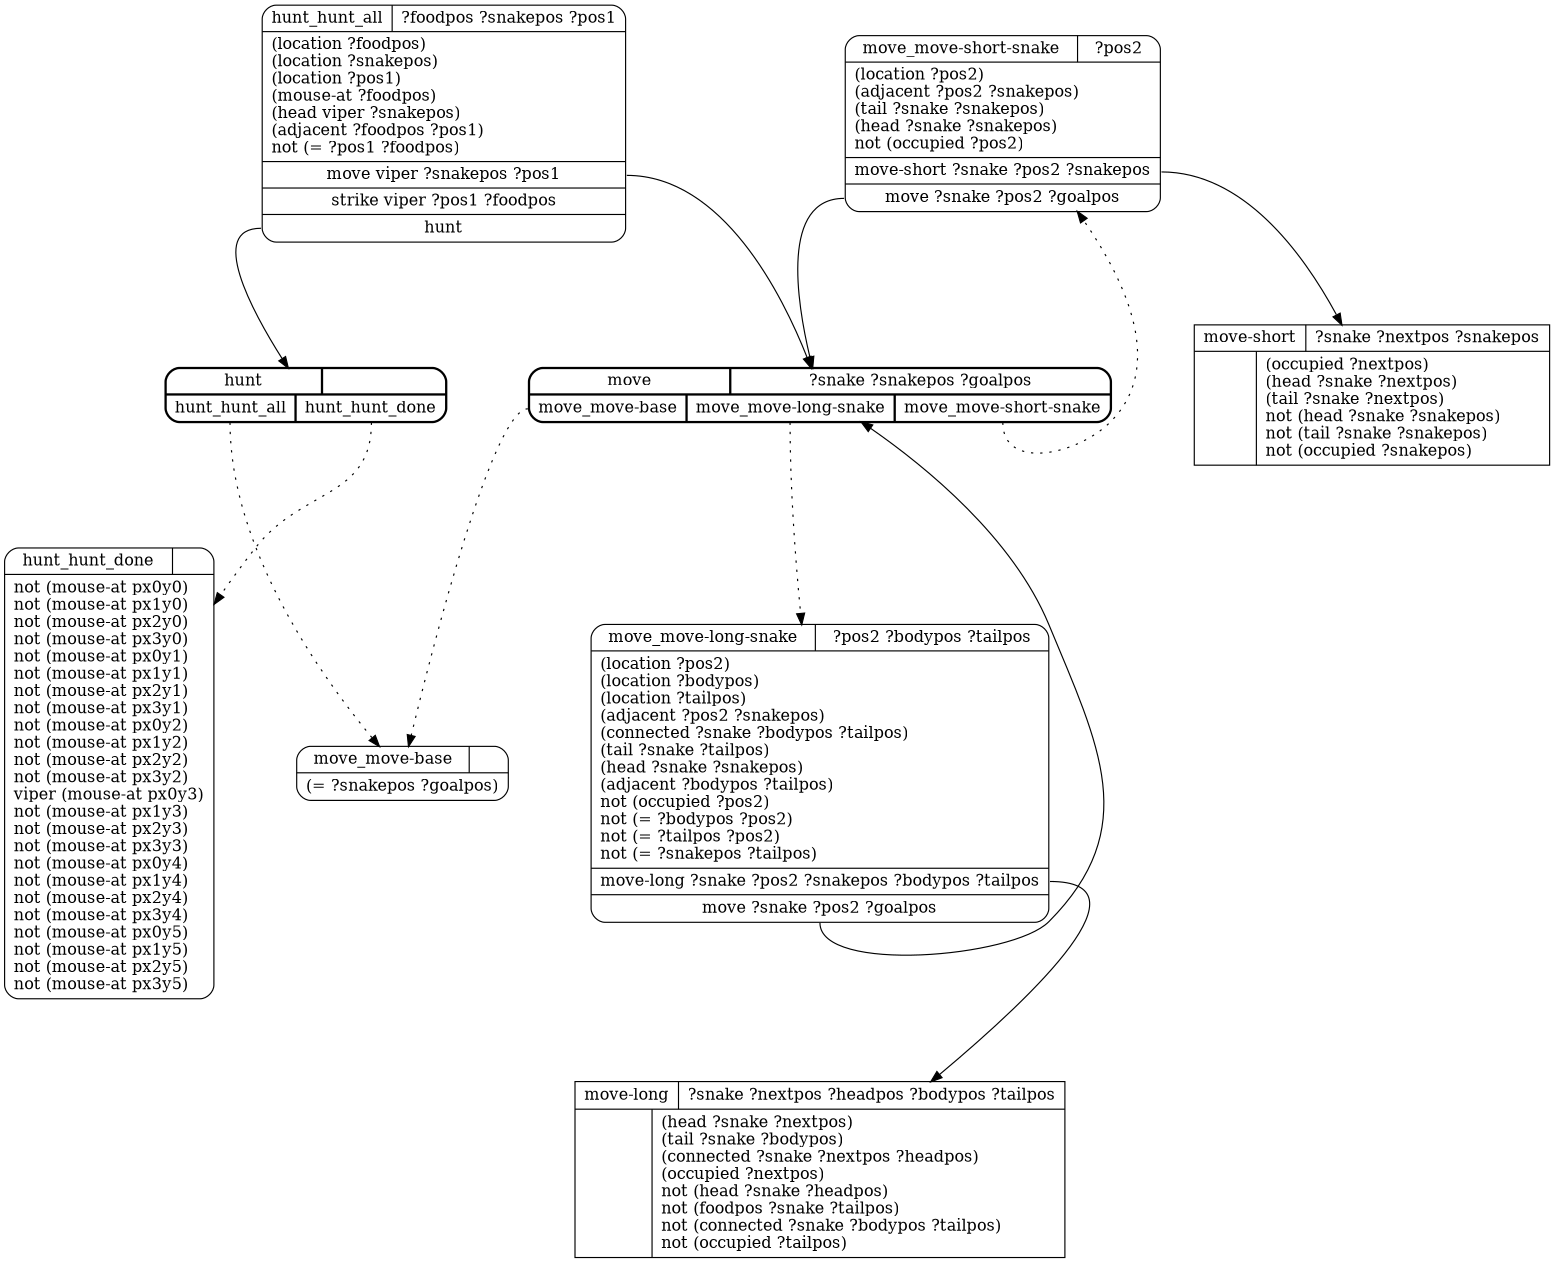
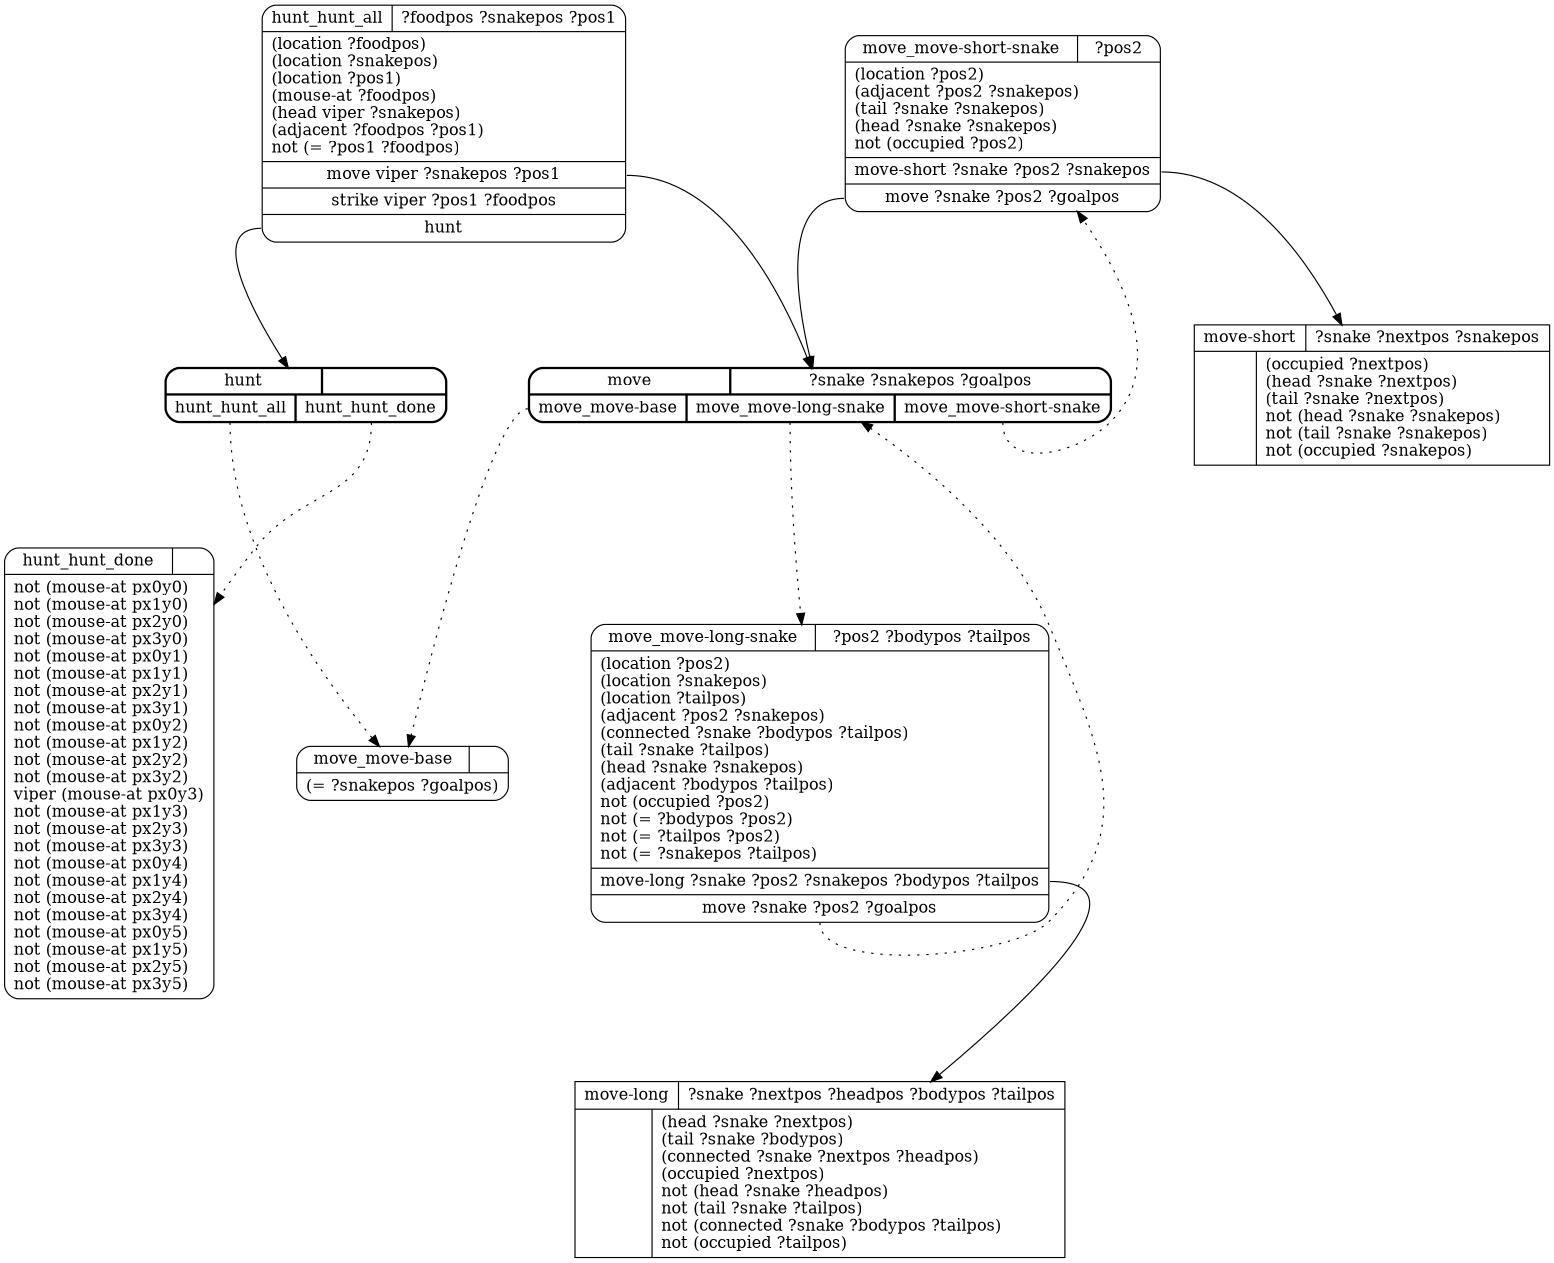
(680, 681) -> (684, 681)
(1099, 766) -> (1099, 766)
(781, 1209) -> (762, 1209)
